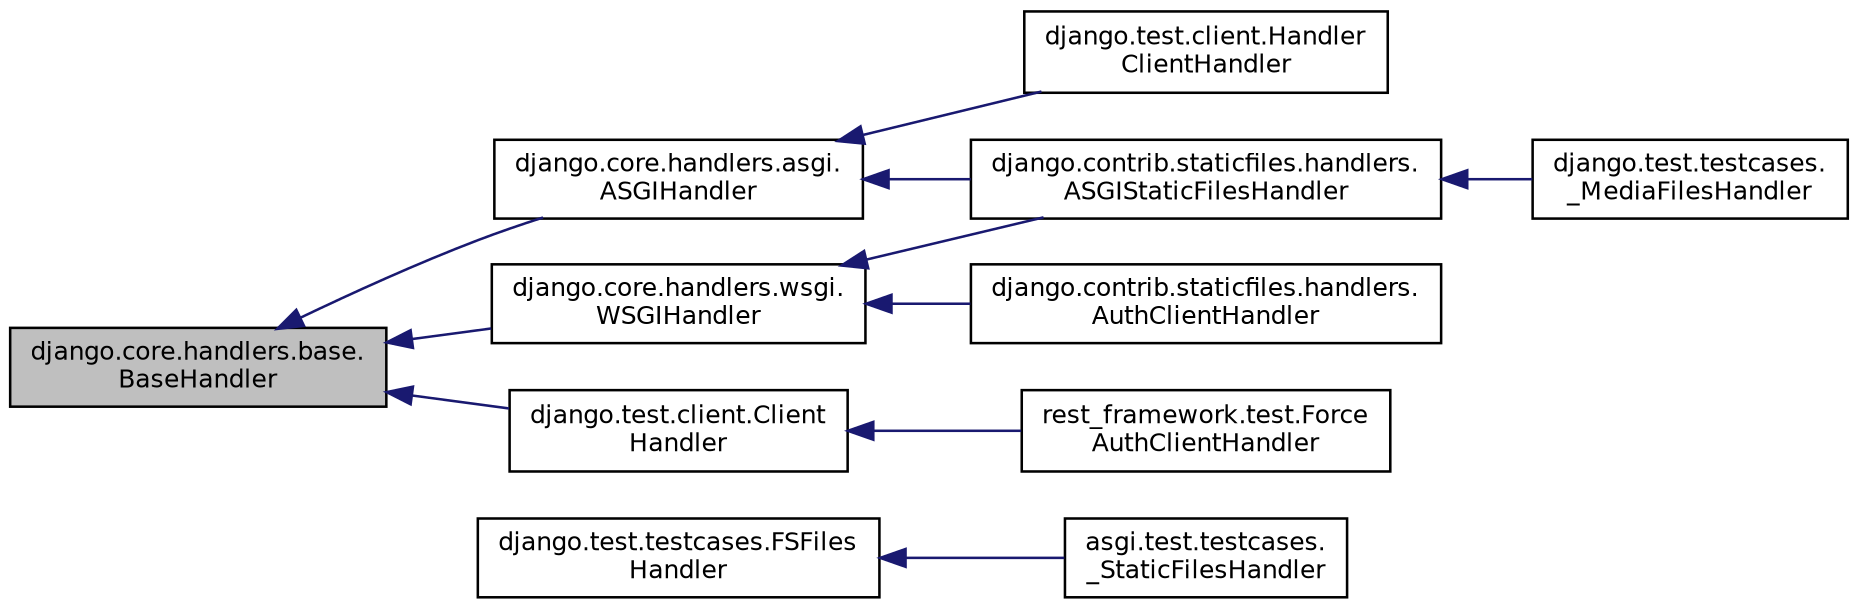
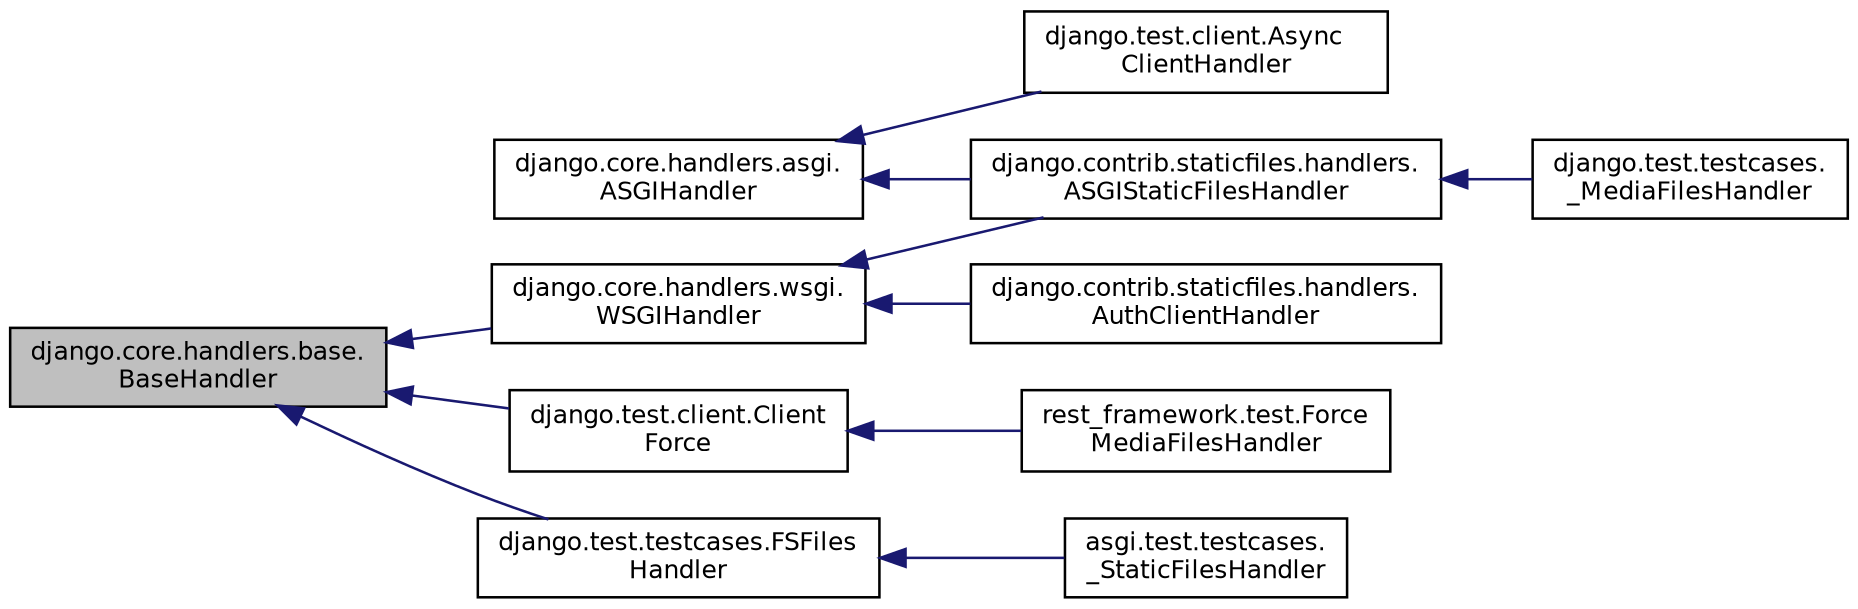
(1206, 52) -> (1206, 52)
(420, 264) -> (423, 472)
(679, 431) -> (679, 431)
(1206, 431) -> (1206, 431)
